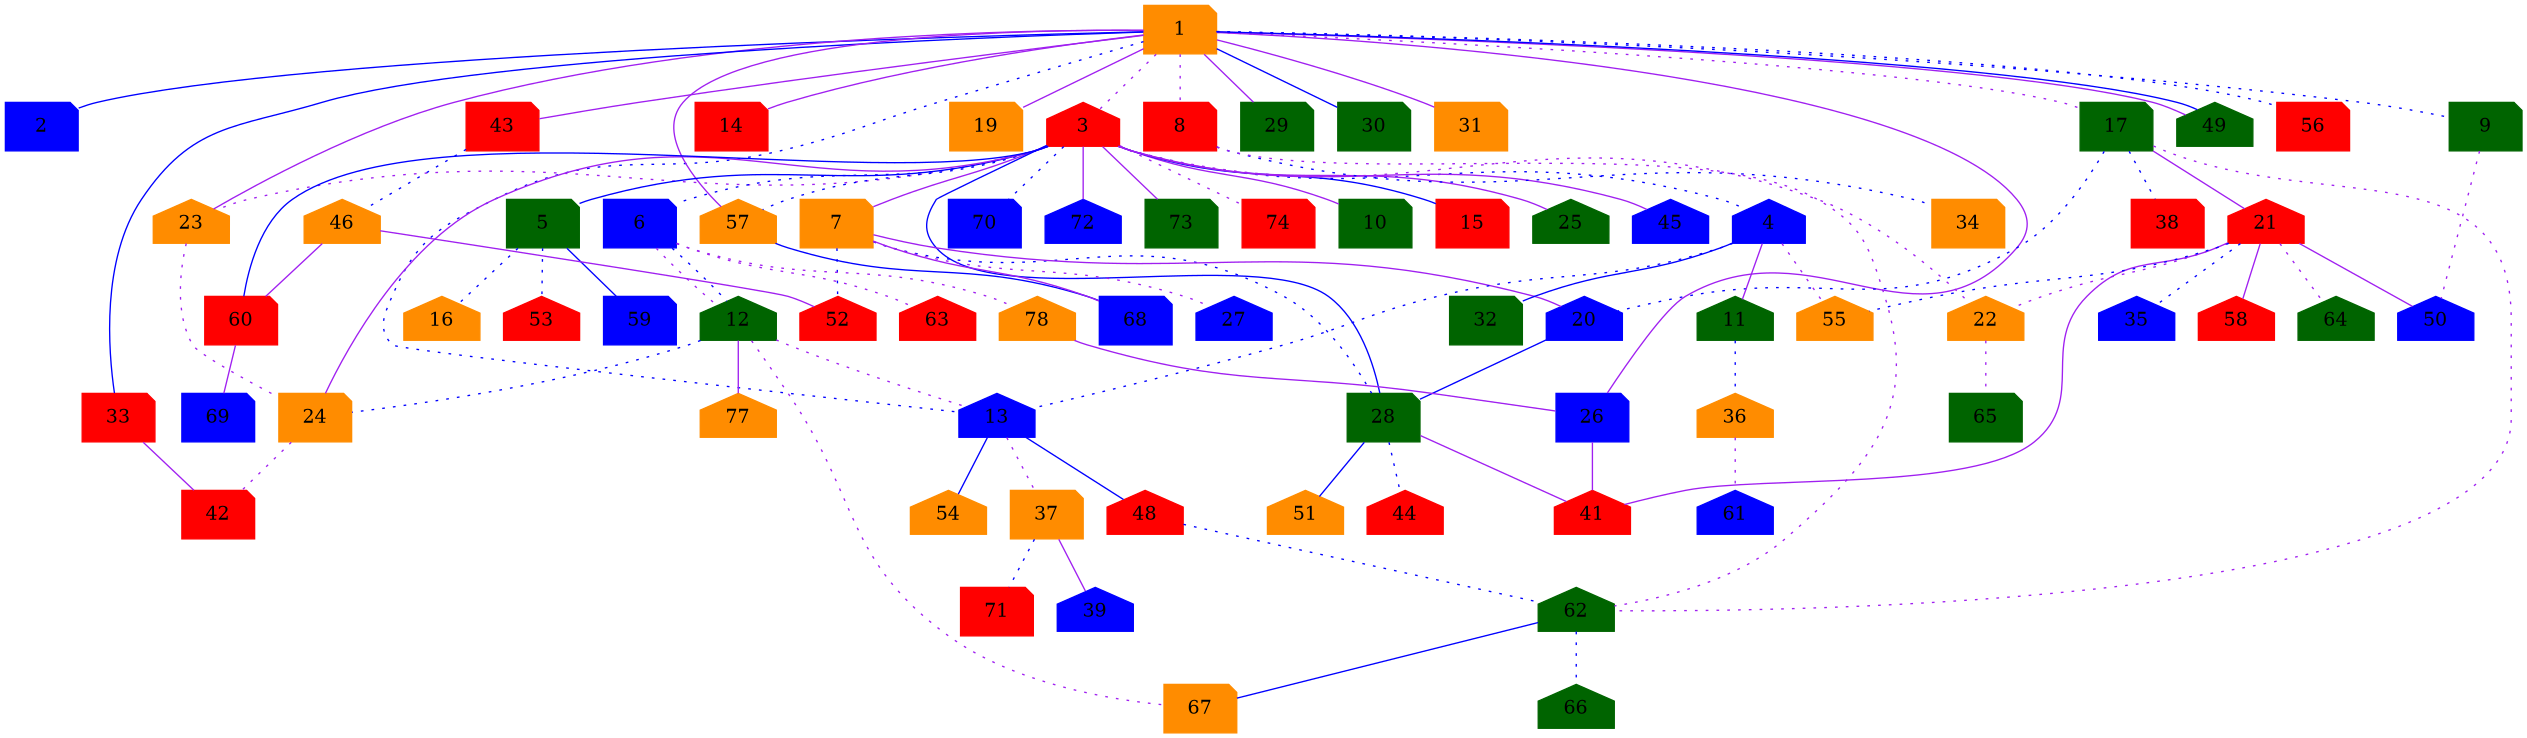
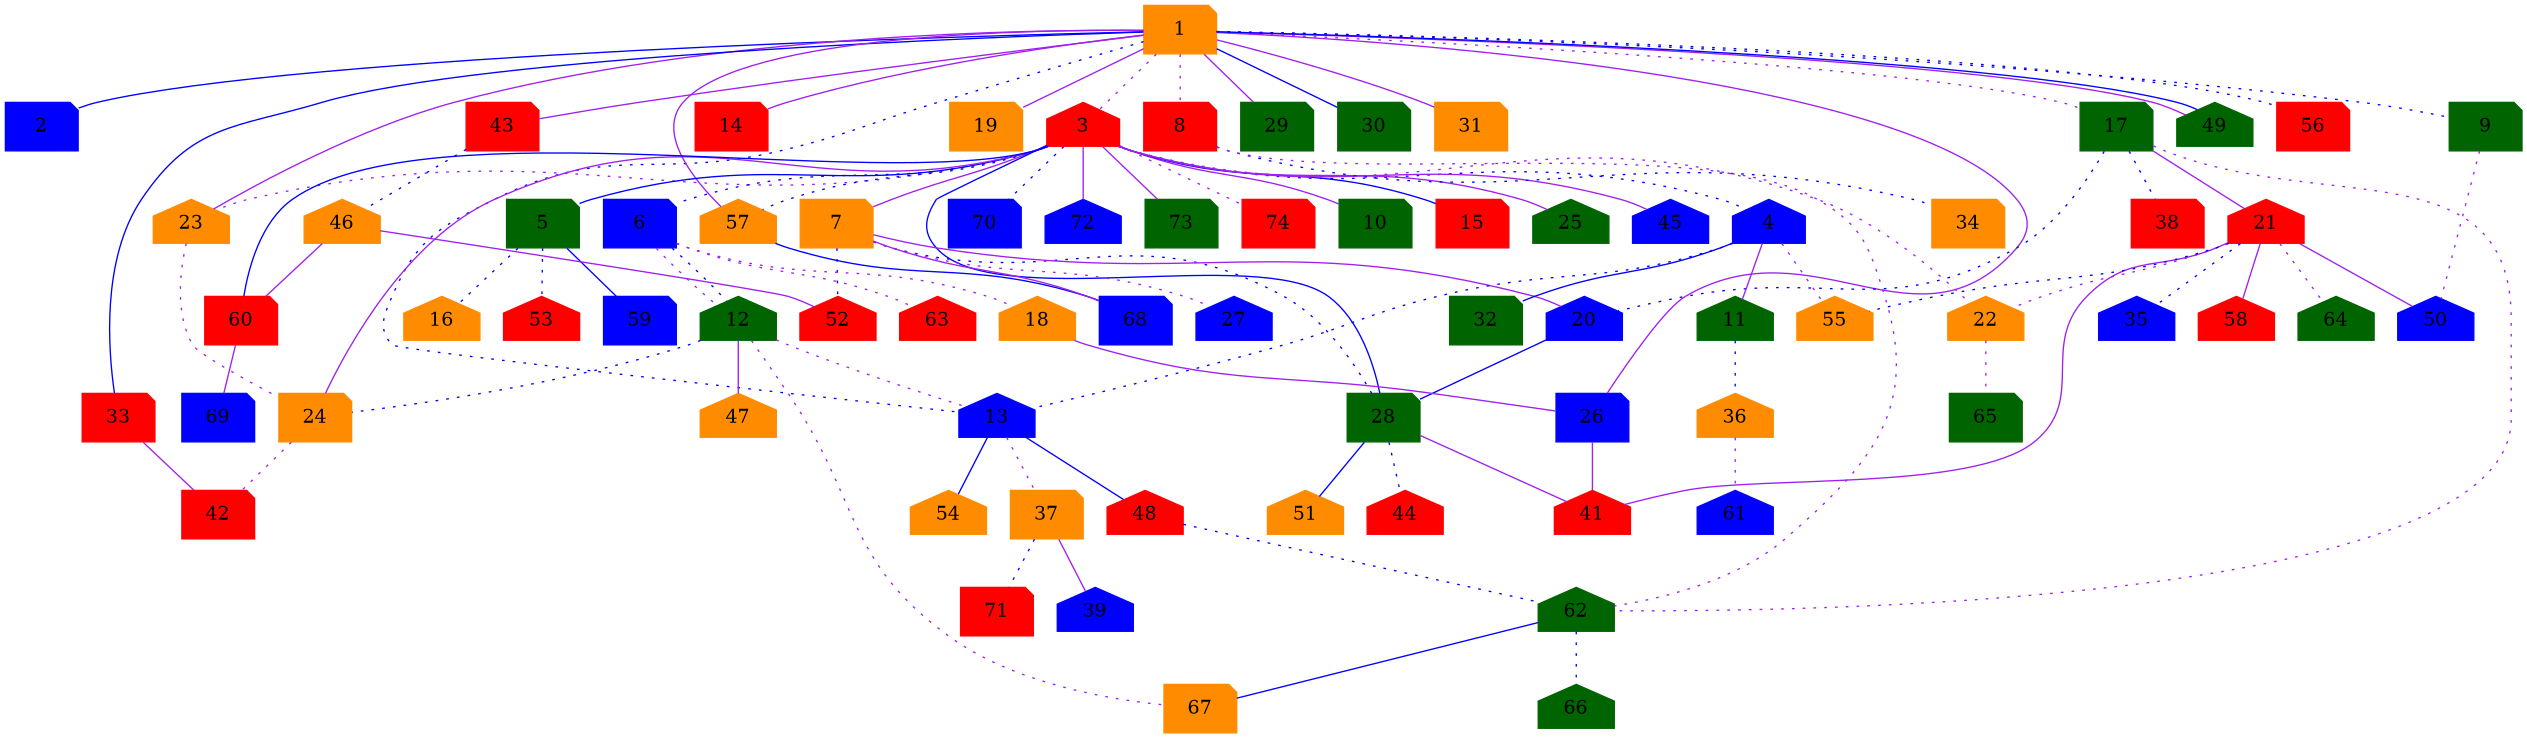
(1037, 321) -> (1037, 321)
(738, 418) -> (738, 418)
